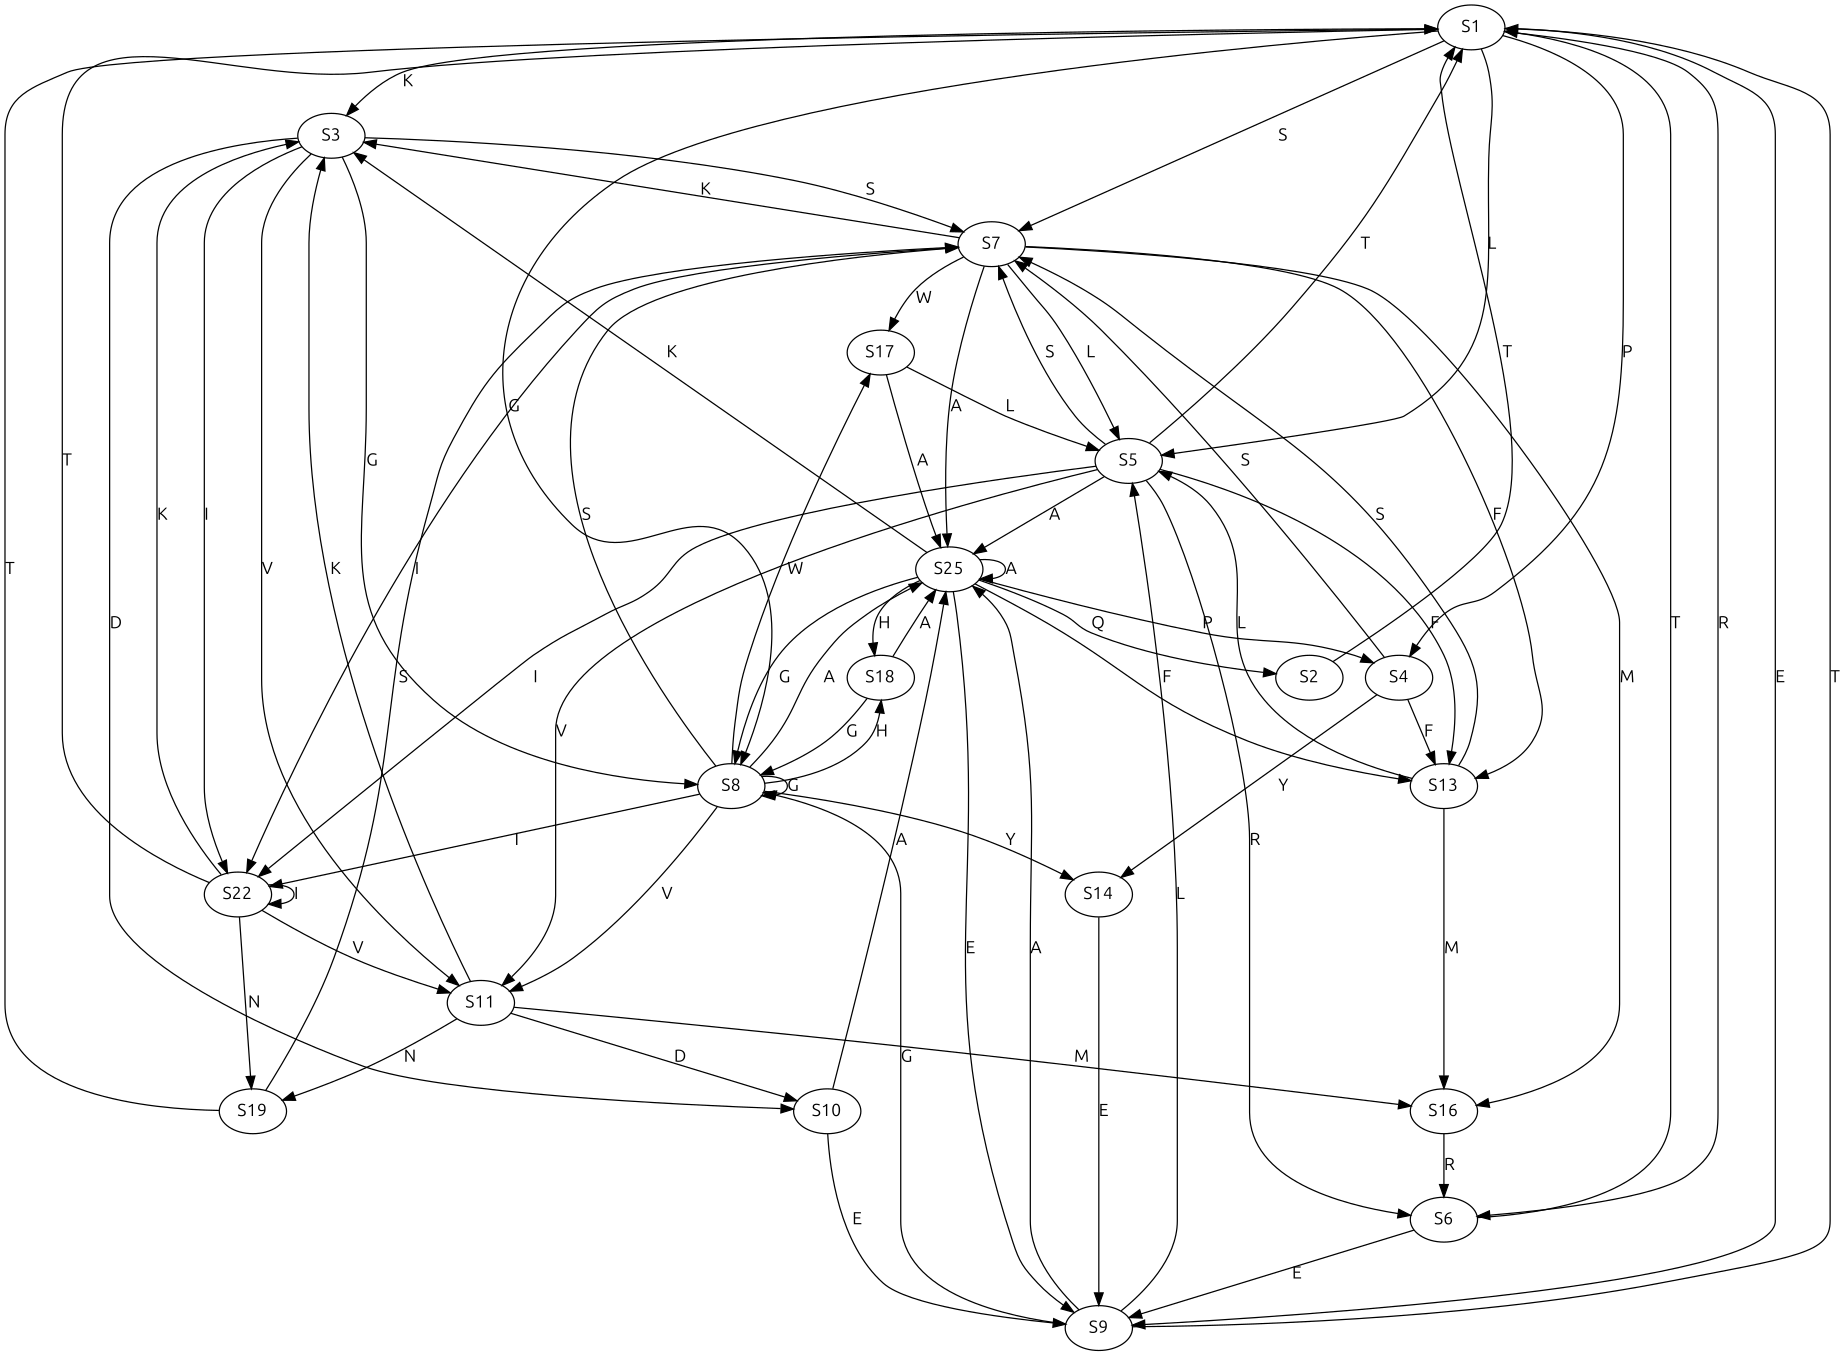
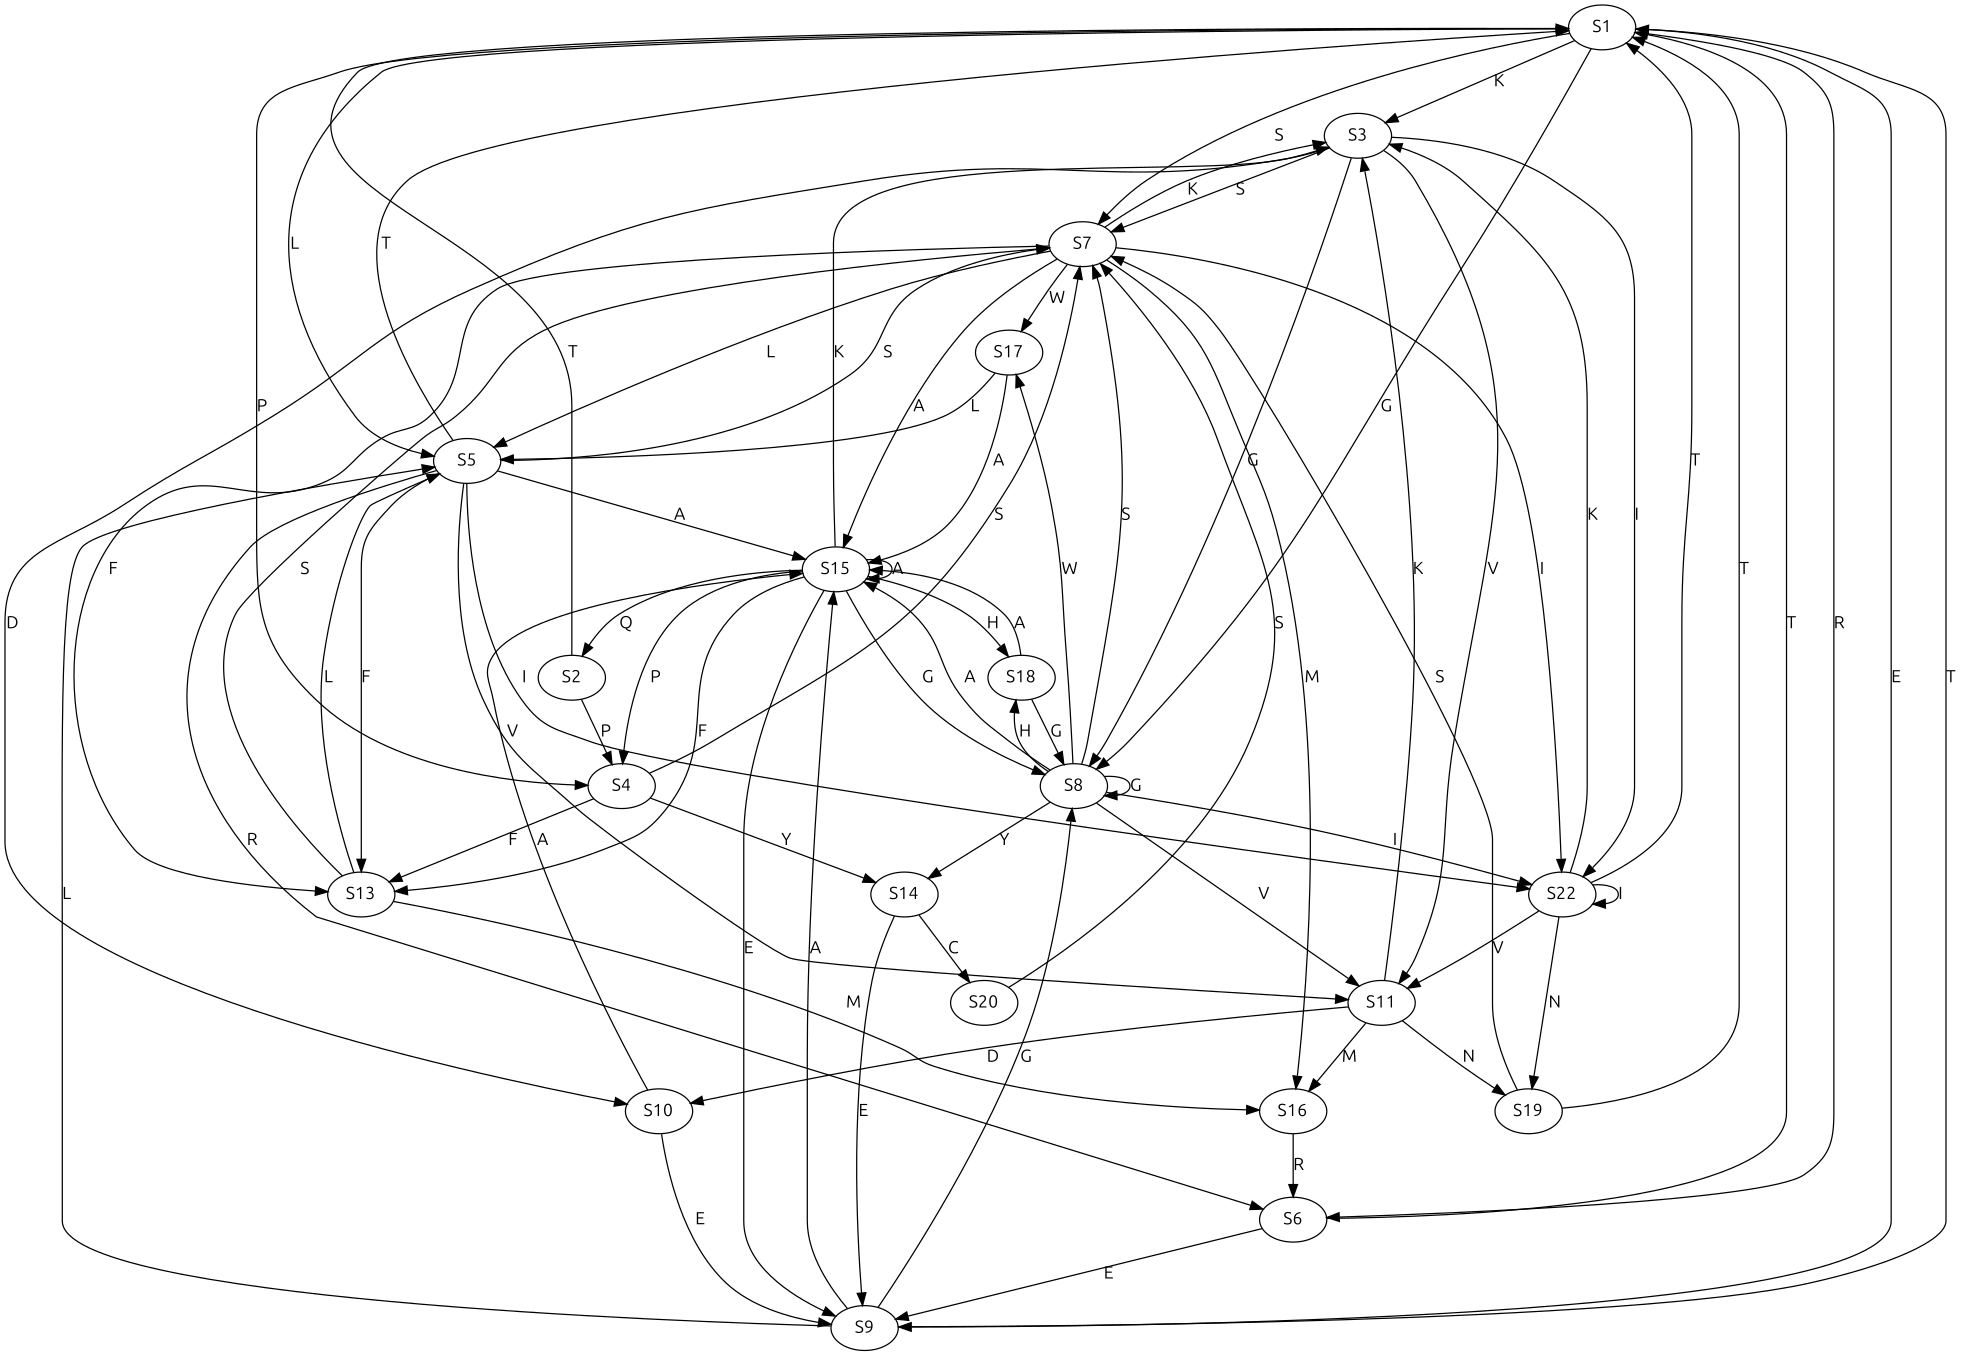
(949, 569) -> (836, 569)
none -> (594, 726)
none -> (984, 1003)
